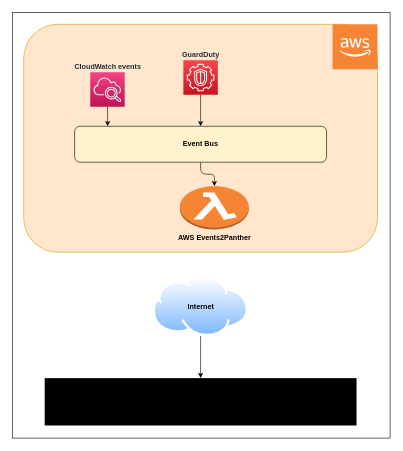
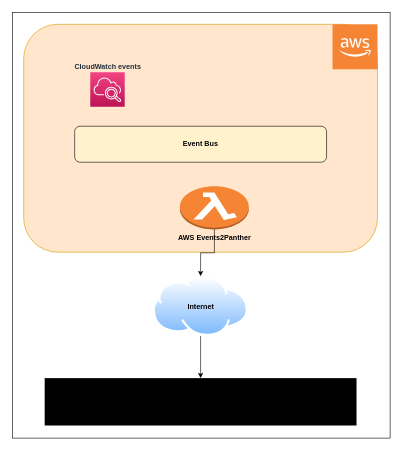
(201, 78) -> none
(201, 108) -> none
(108, 114) -> none
(205, 174) -> none
none -> (215, 242)
